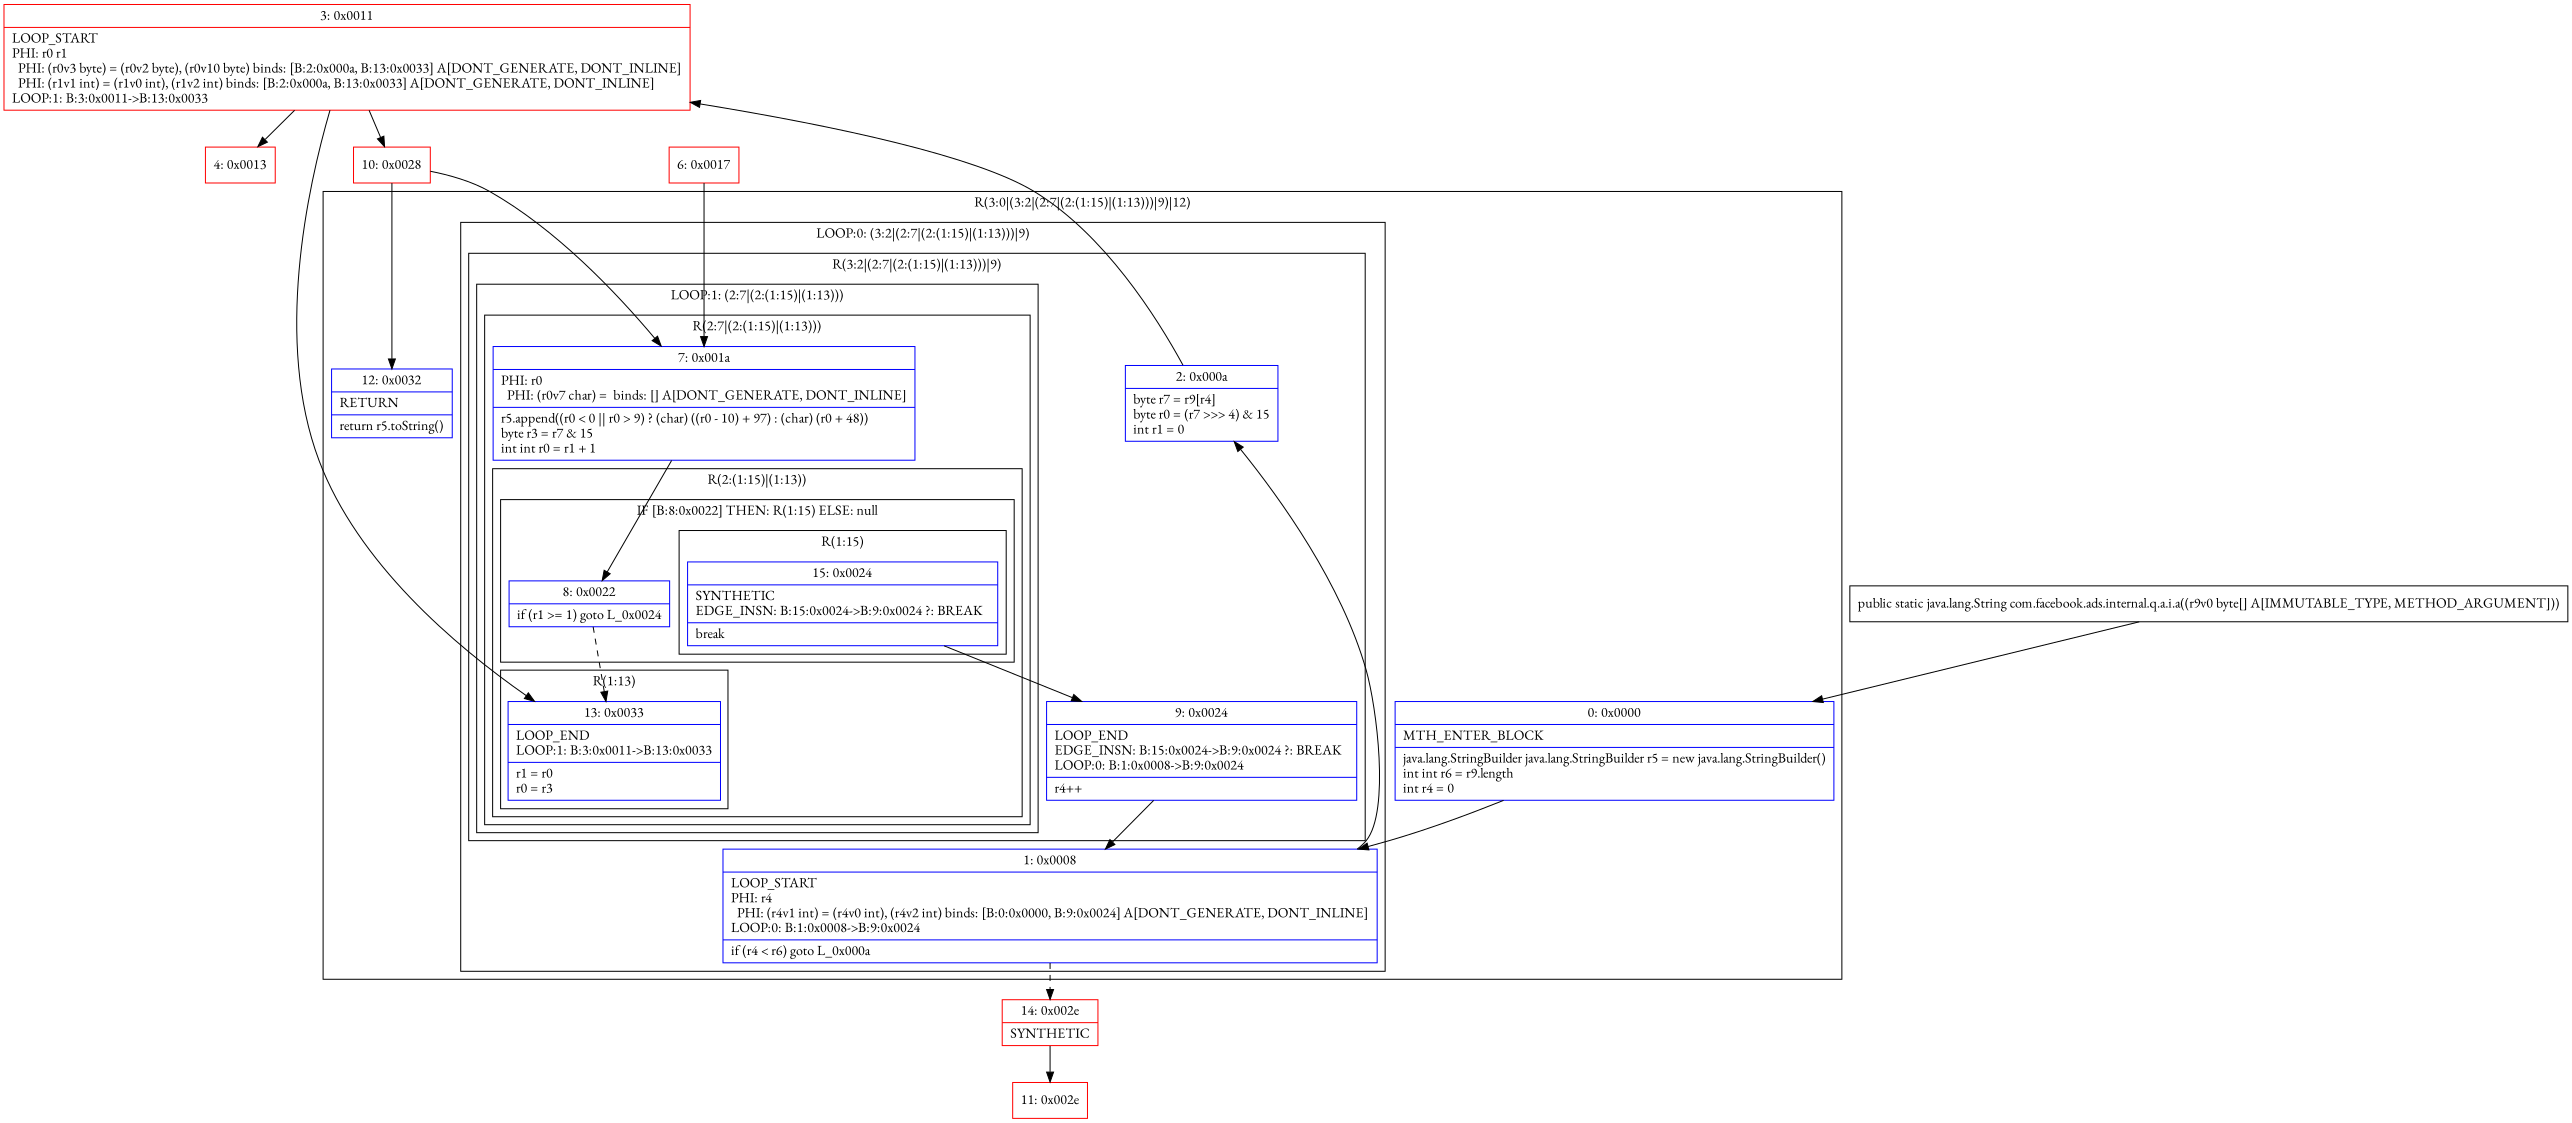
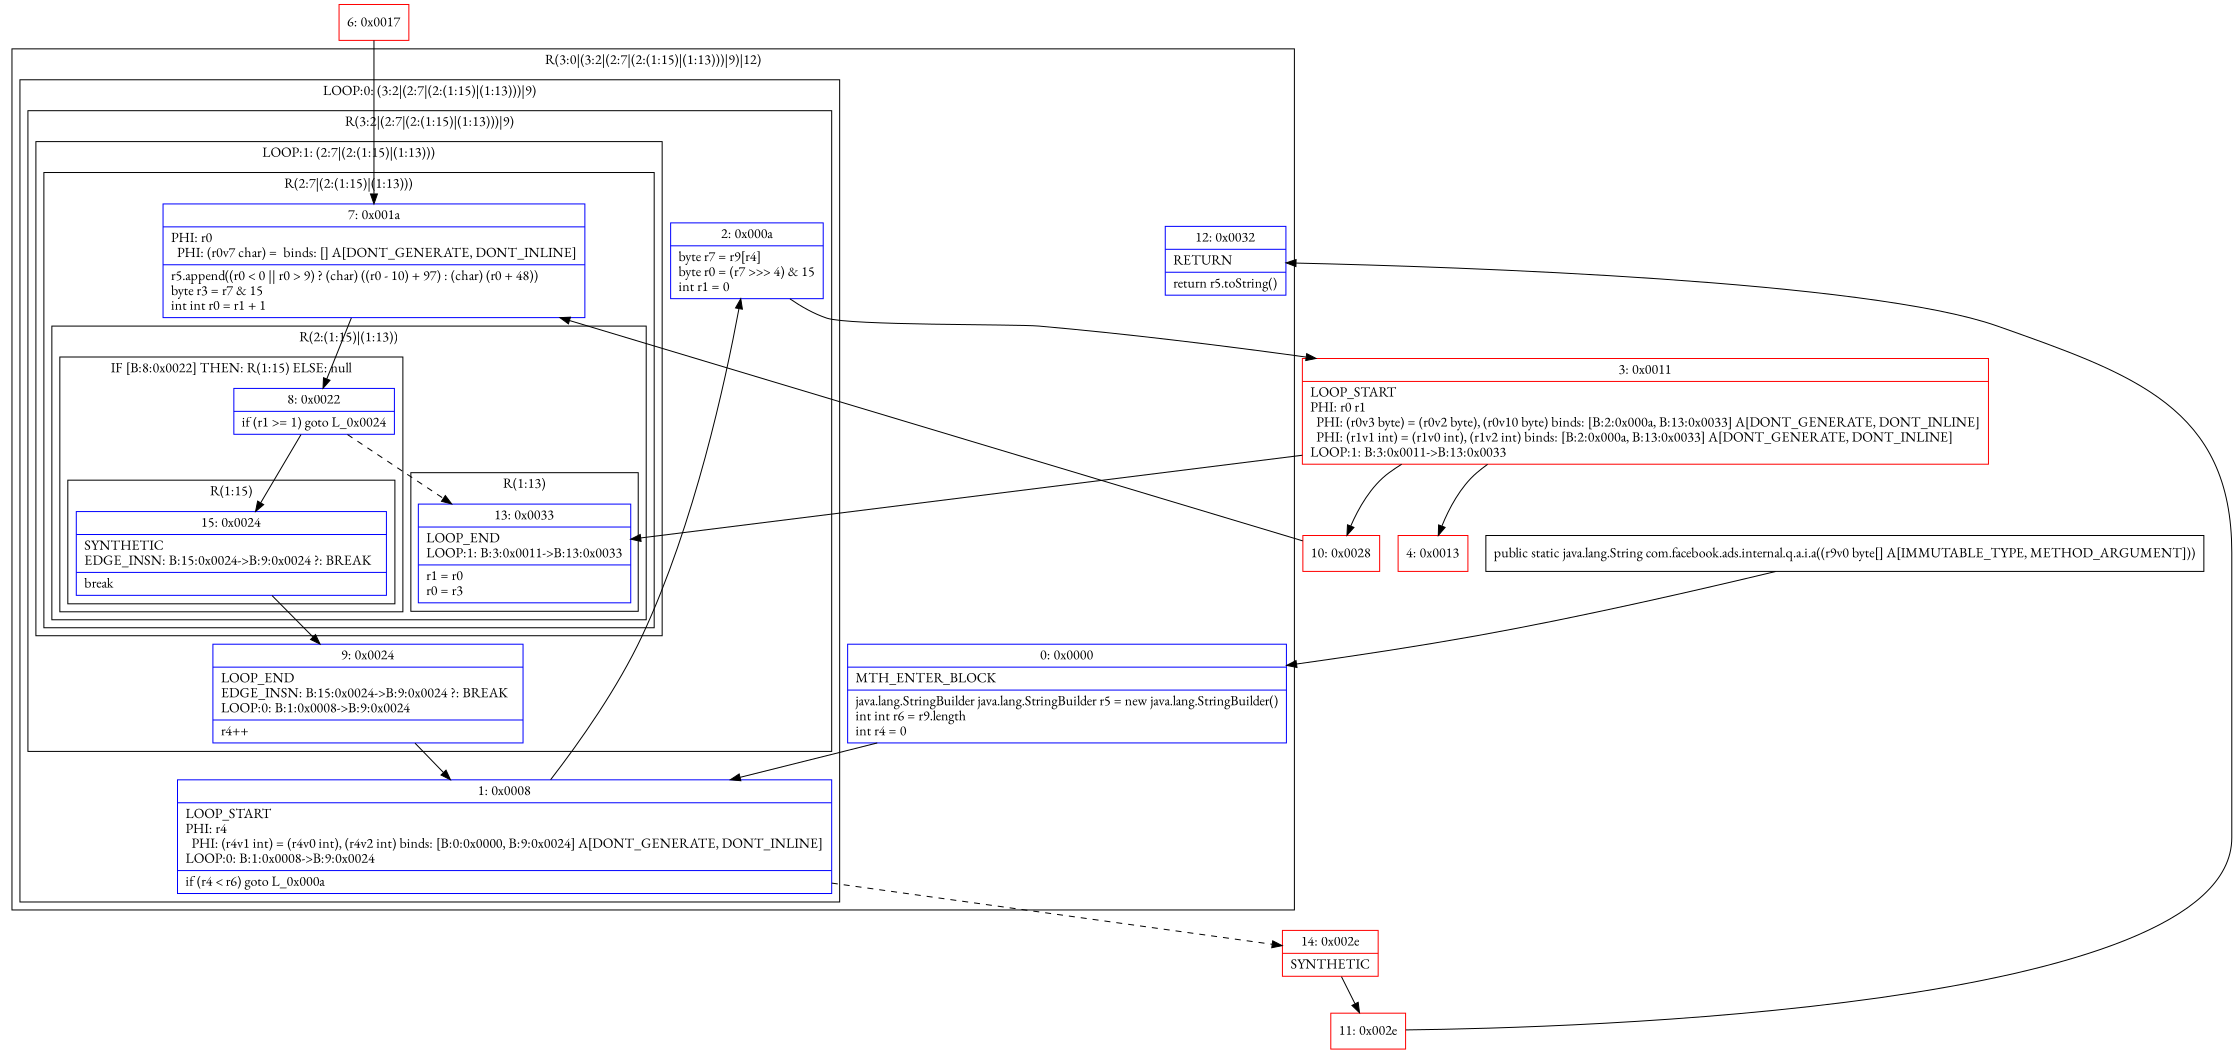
(392, 271) -> (2232, 606)
none -> (281, 469)
